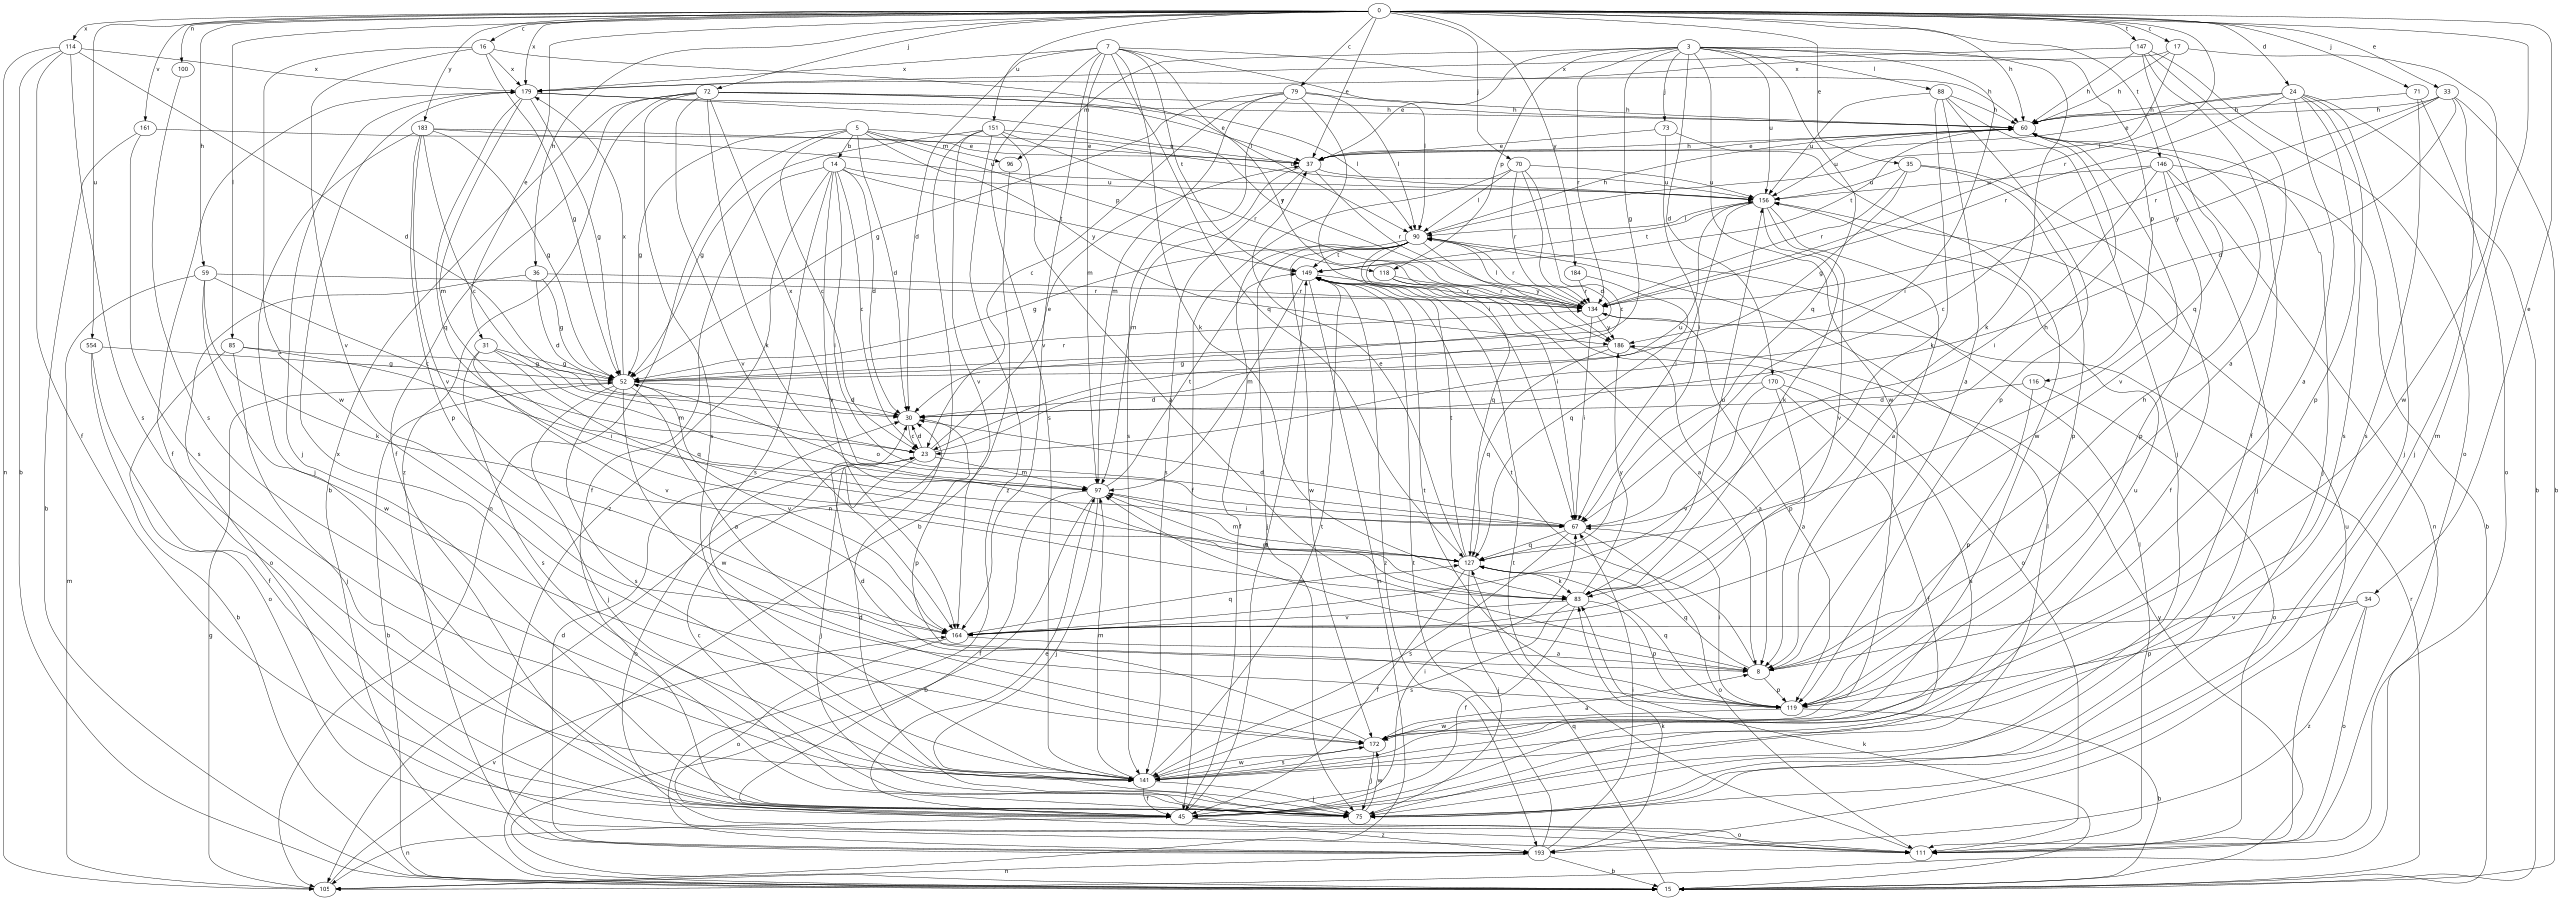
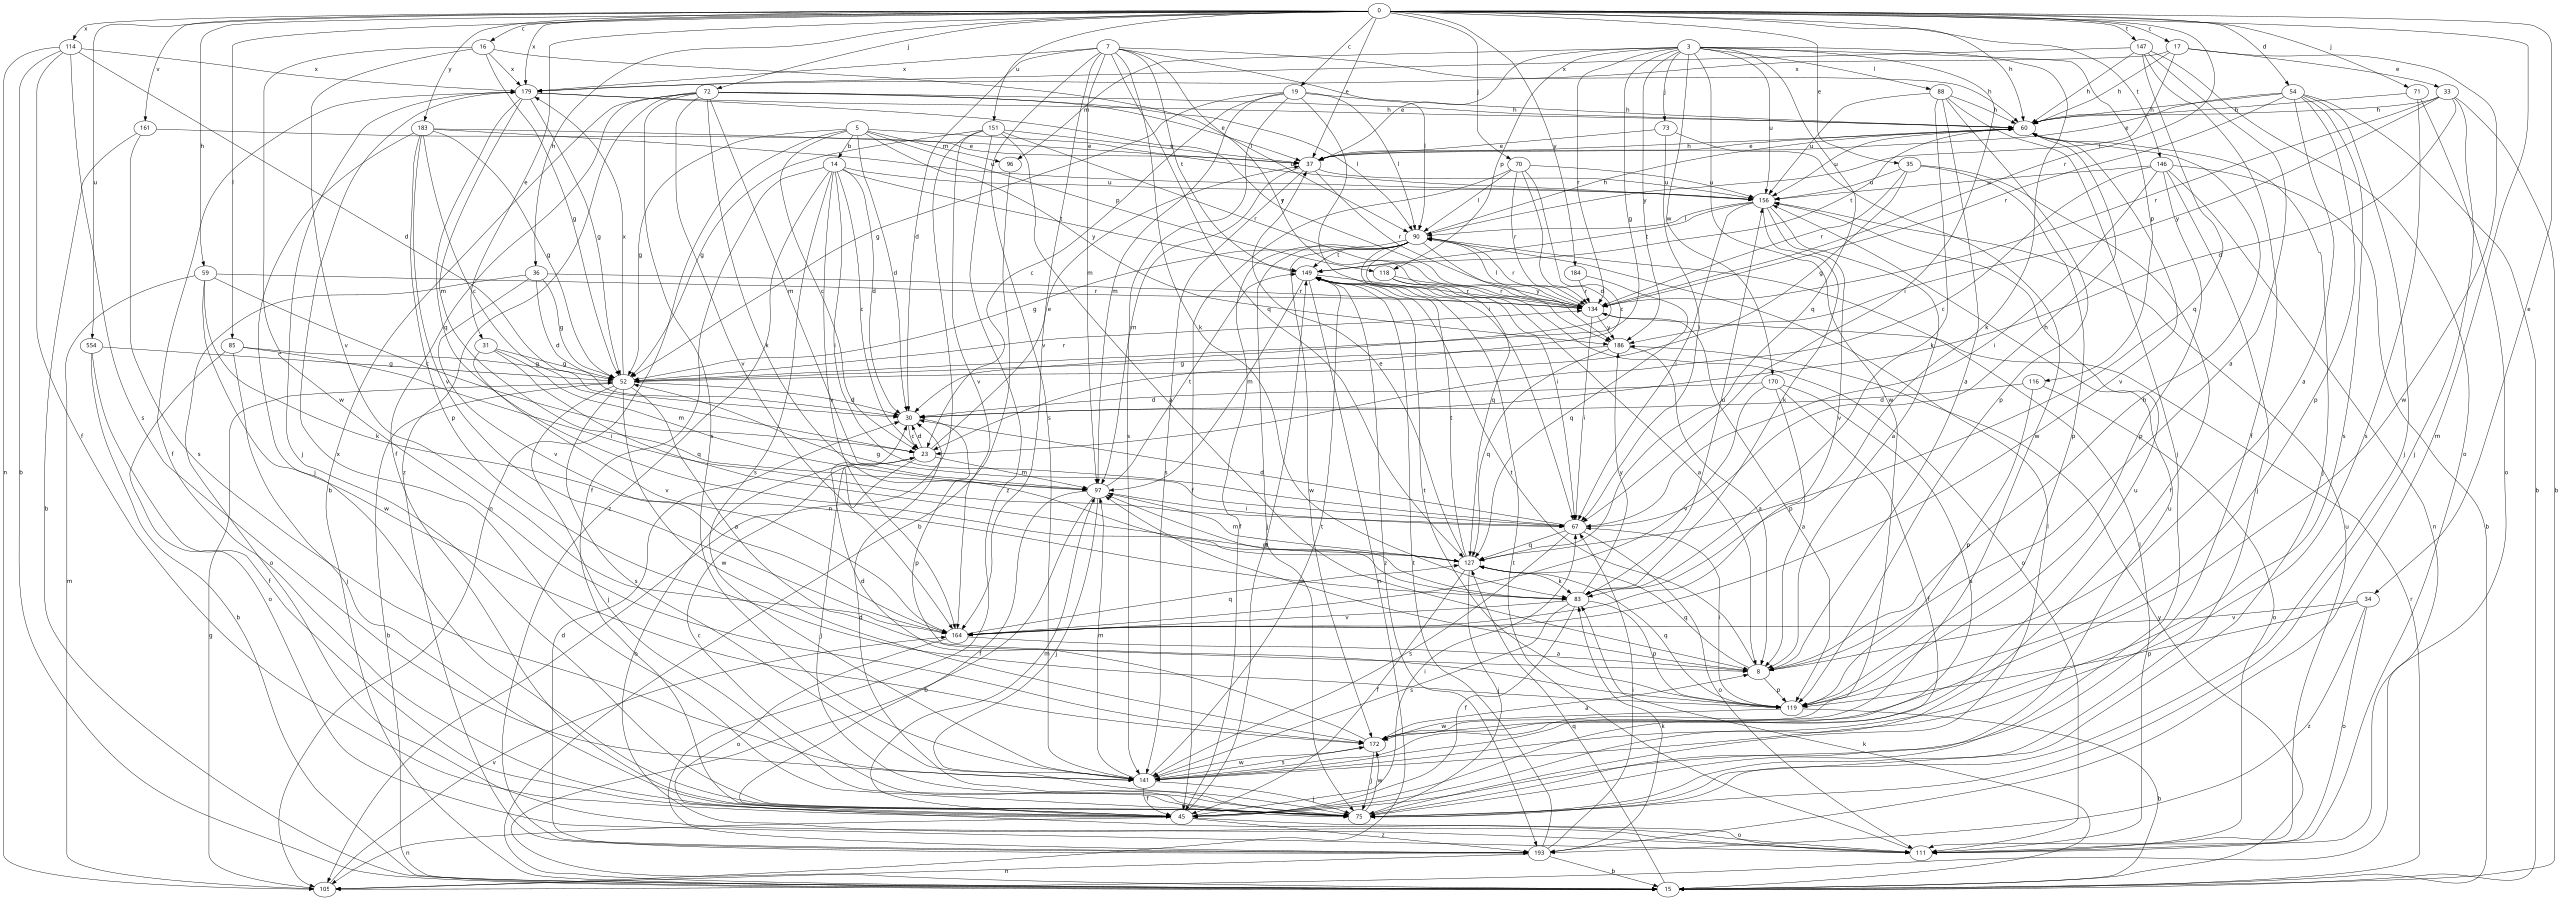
(1919, 14) -> (2312, 64)
(183, 70) -> none
(1295, 92) -> (1295, 92)
(2293, 92) -> (2293, 92)
none -> (1643, 201)
(1669, 219) -> (1669, 219)
(791, 291) -> (791, 291)
(1429, 366) -> (2039, 696)
(878, 455) -> (878, 455)
(783, 510) -> (619, 492)
(1047, 654) -> (1047, 654)
(706, 680) -> none
